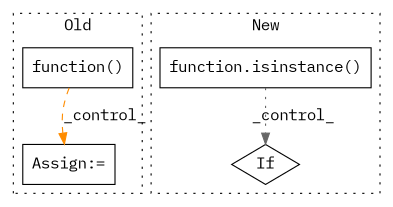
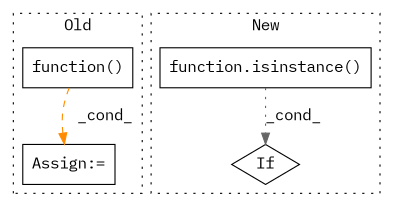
(105, 116) -> (105, 116)
(293, 116) -> (293, 116)
